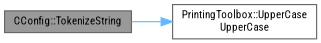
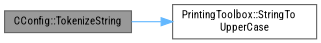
(245, 22) -> (245, 22)
